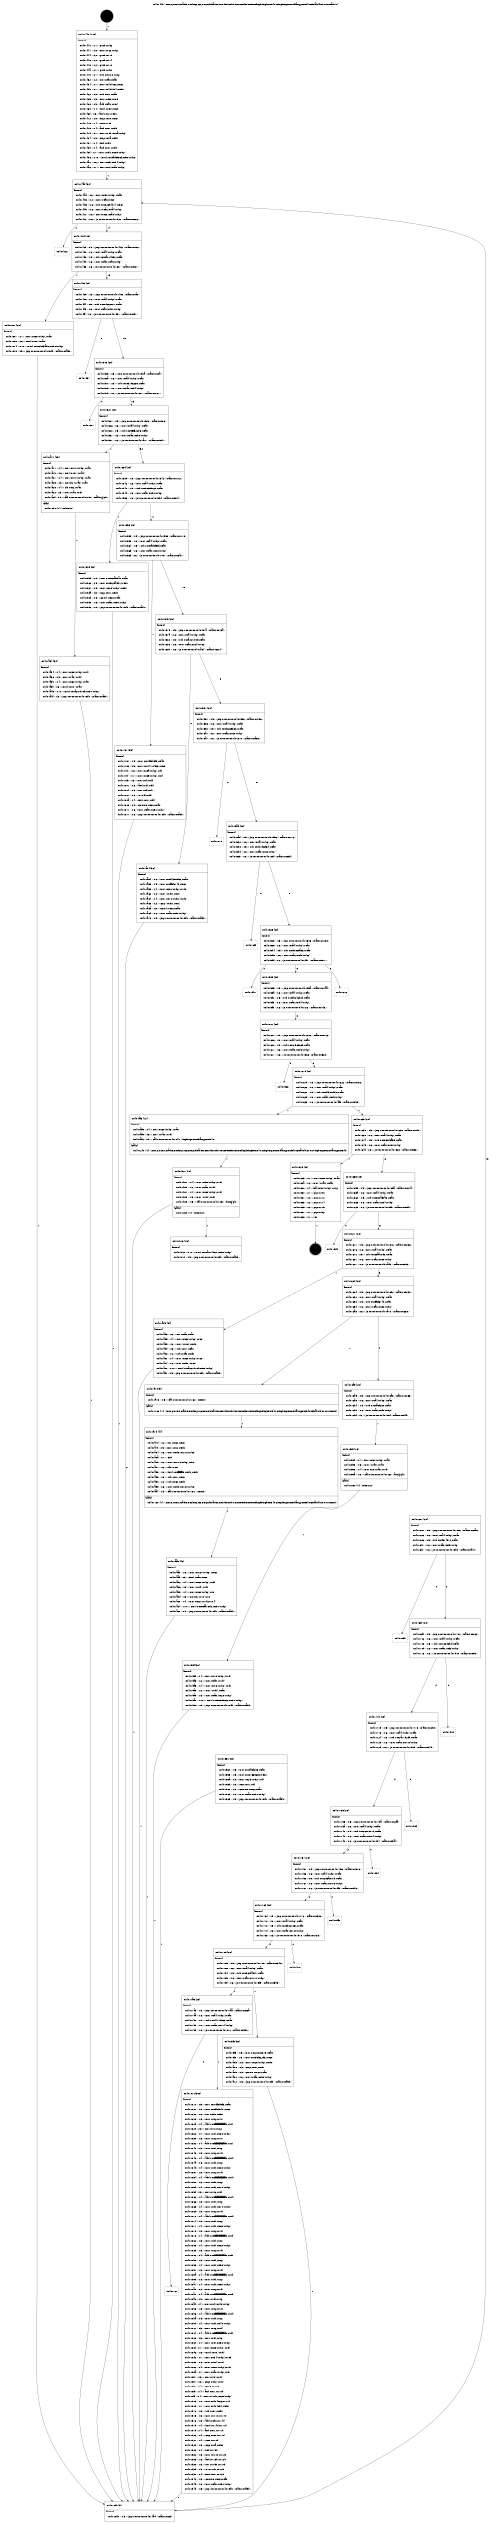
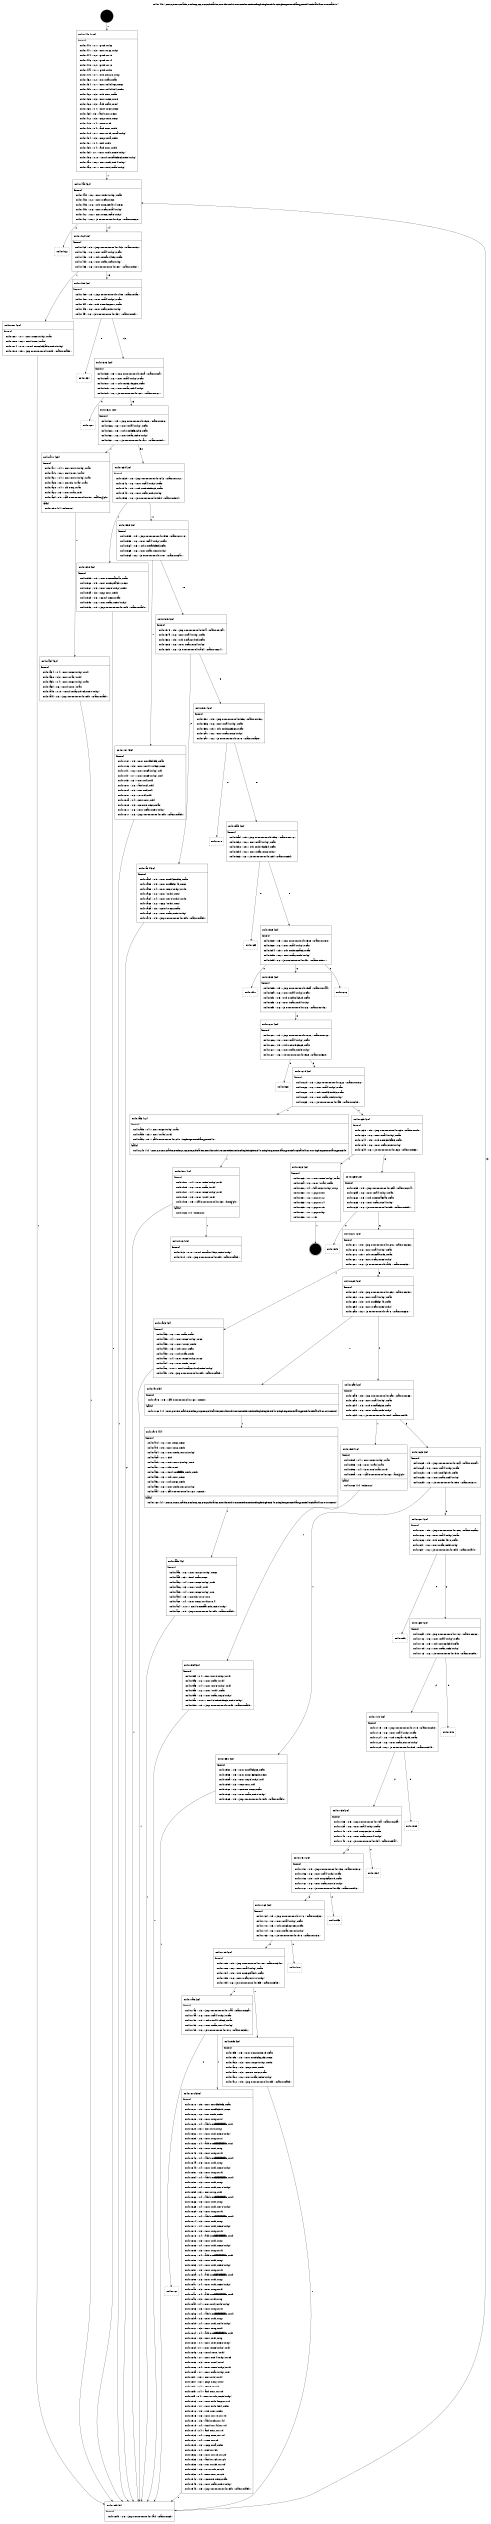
none -> (445, 1467)
